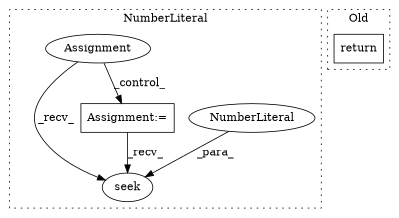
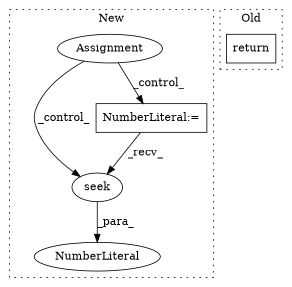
(165, 19) -> (112, 19)
(56, 118) -> (64, 118)
(128, 118) -> (151, 118)
(191, 152) -> (97, 218)
